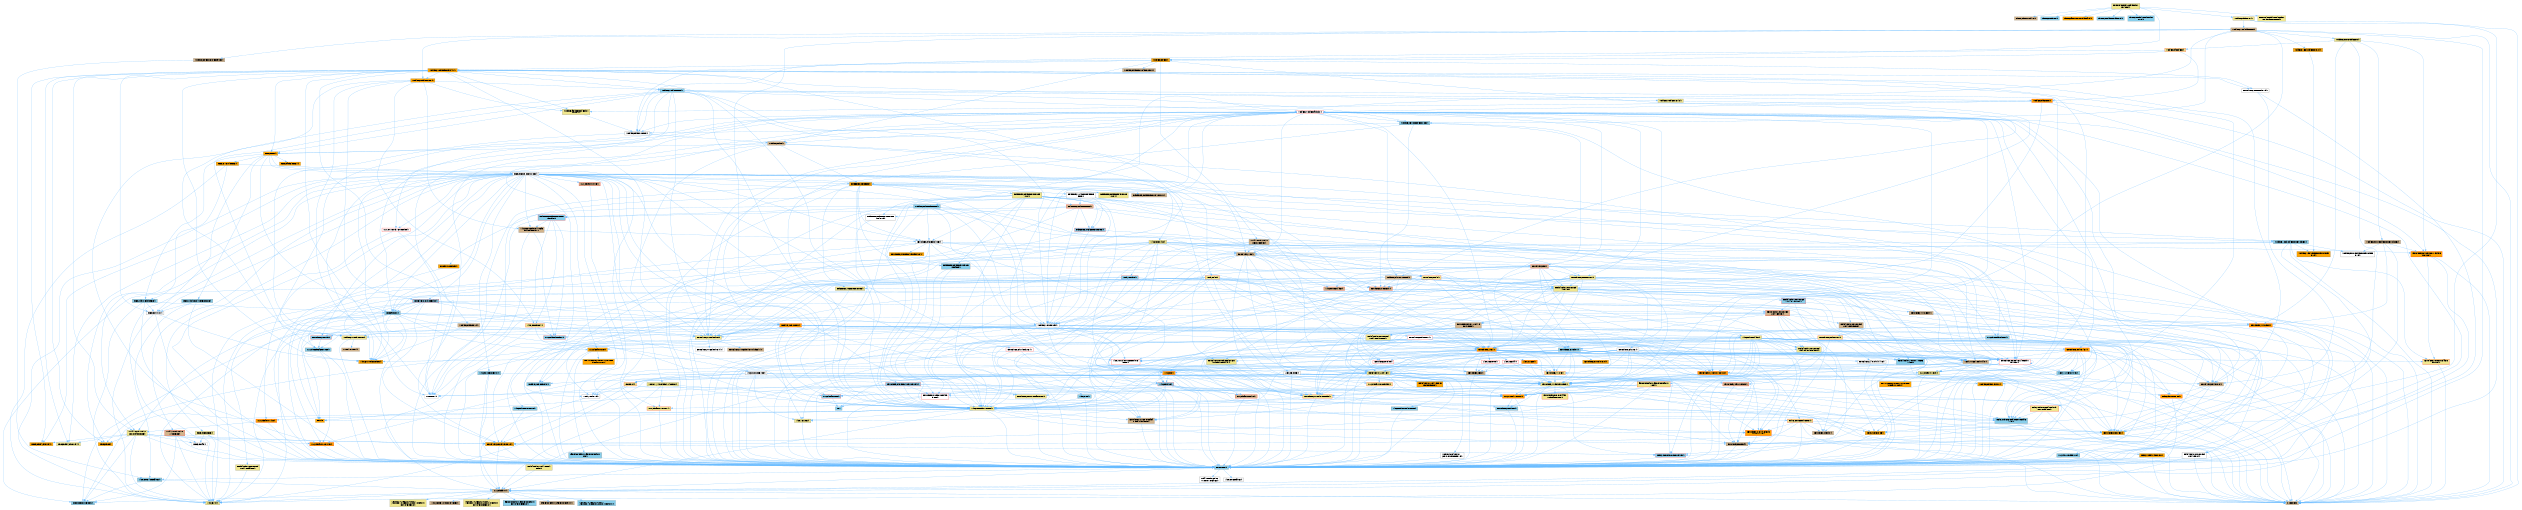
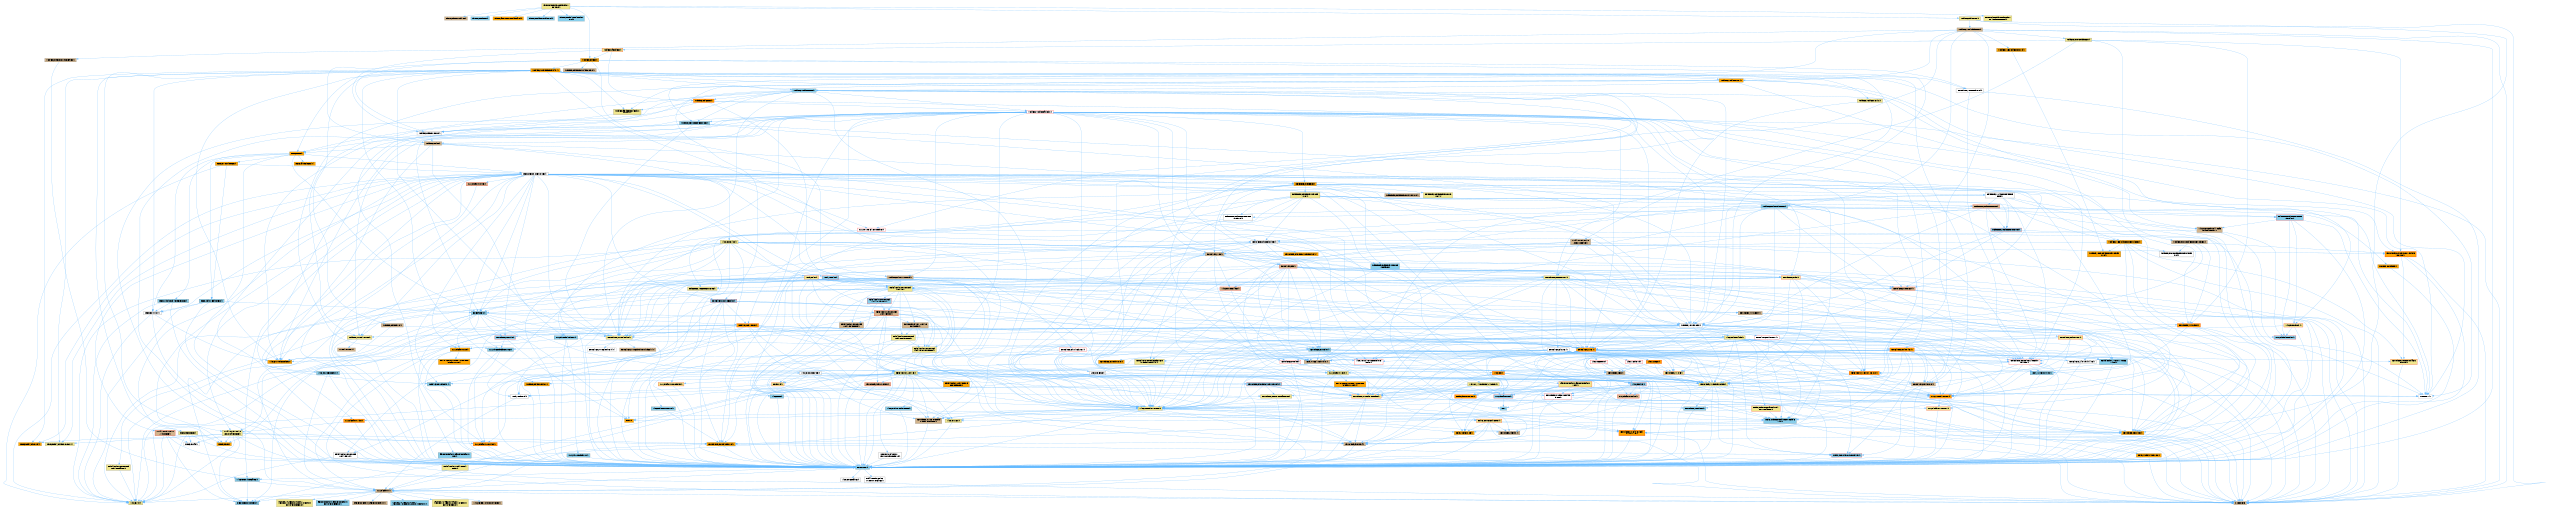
(2291, 242) -> (2124, 242)
(1510, 362) -> (1634, 362)
(1555, 396) -> none
(69, 444) -> (60, 444)
